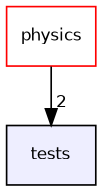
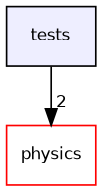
(51, 88) -> (51, 88)
